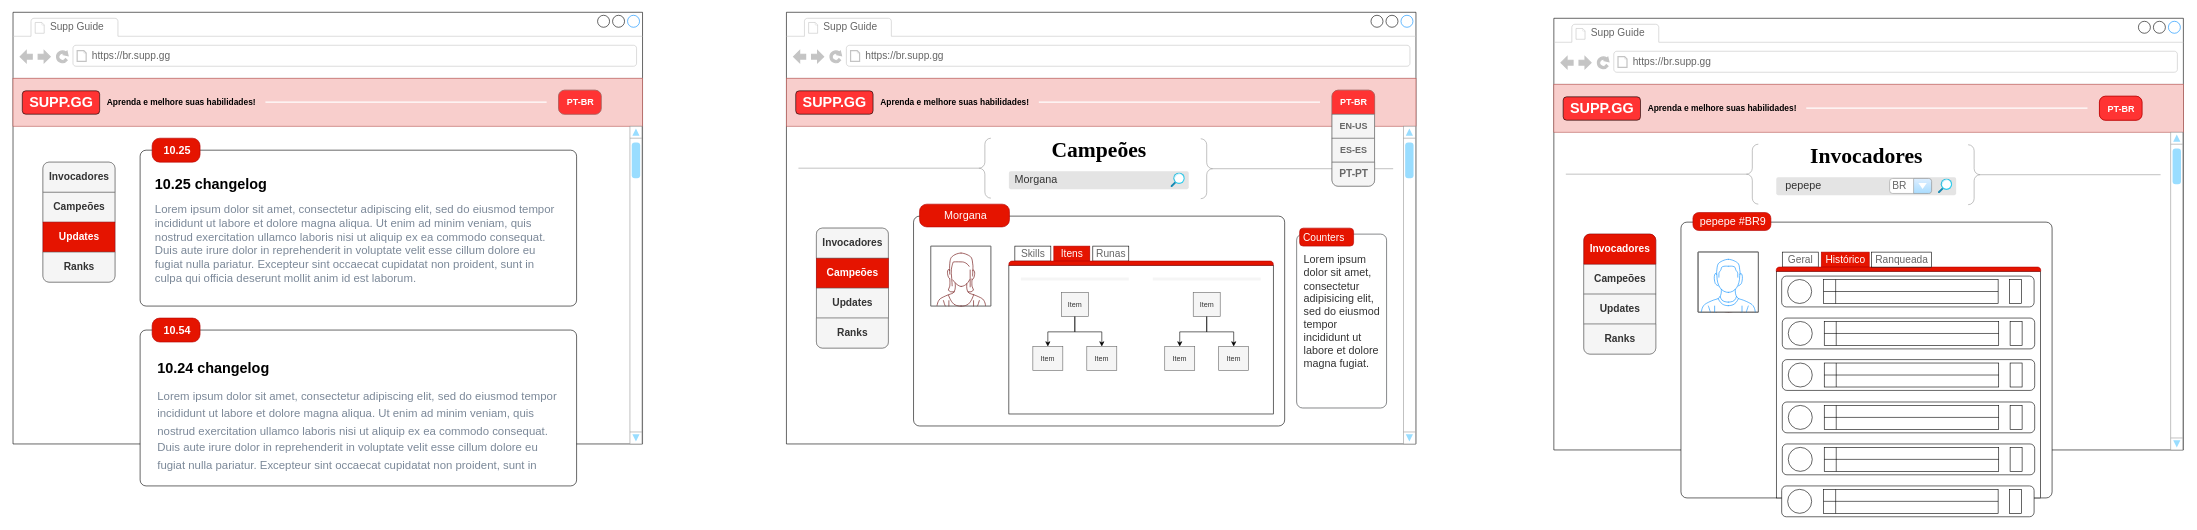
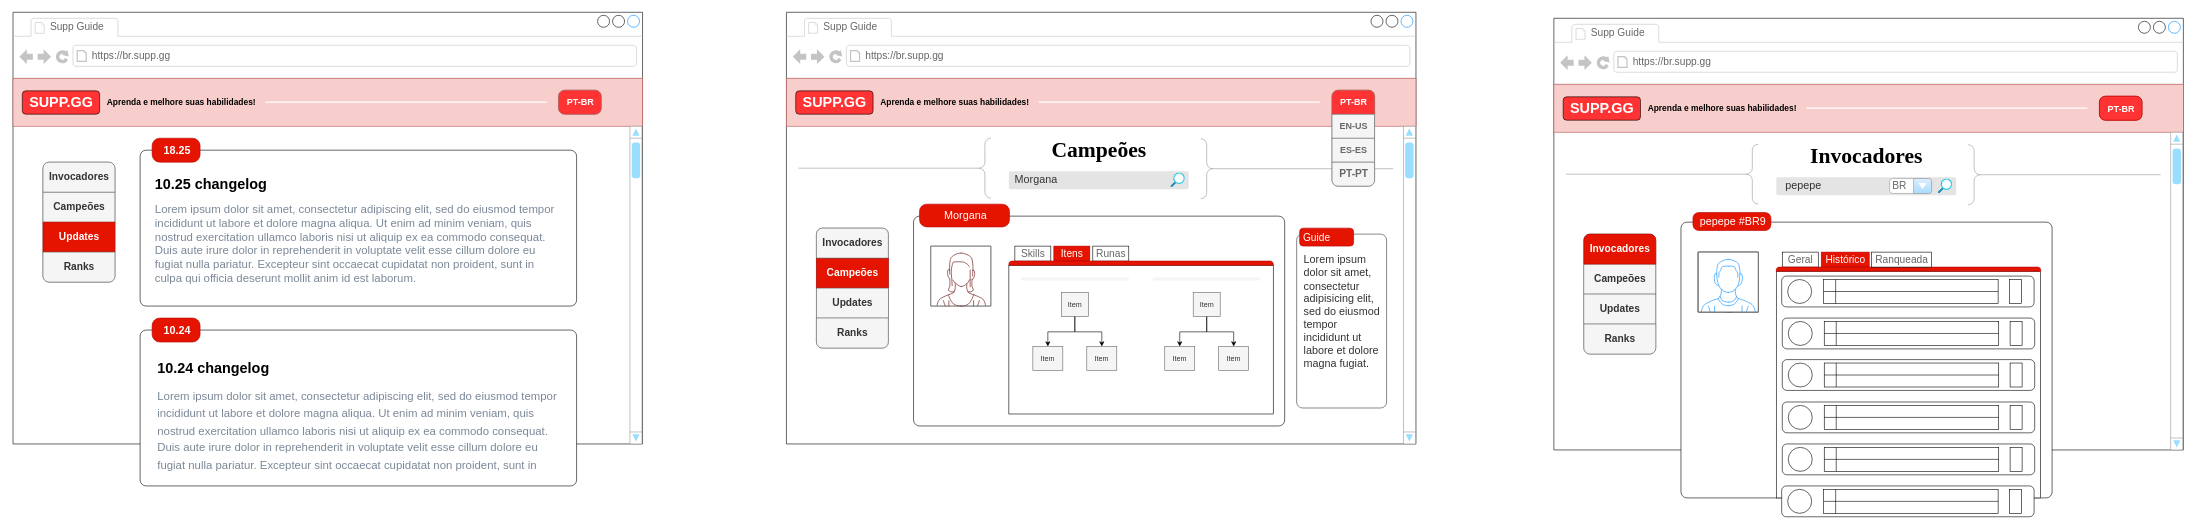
(176, 151) -> (176, 151)
(1326, 237) -> (1316, 237)
(176, 331) -> (176, 331)
